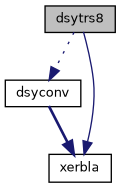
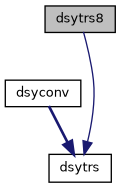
(65, 50) -> none
(80, 168) -> (80, 168)
